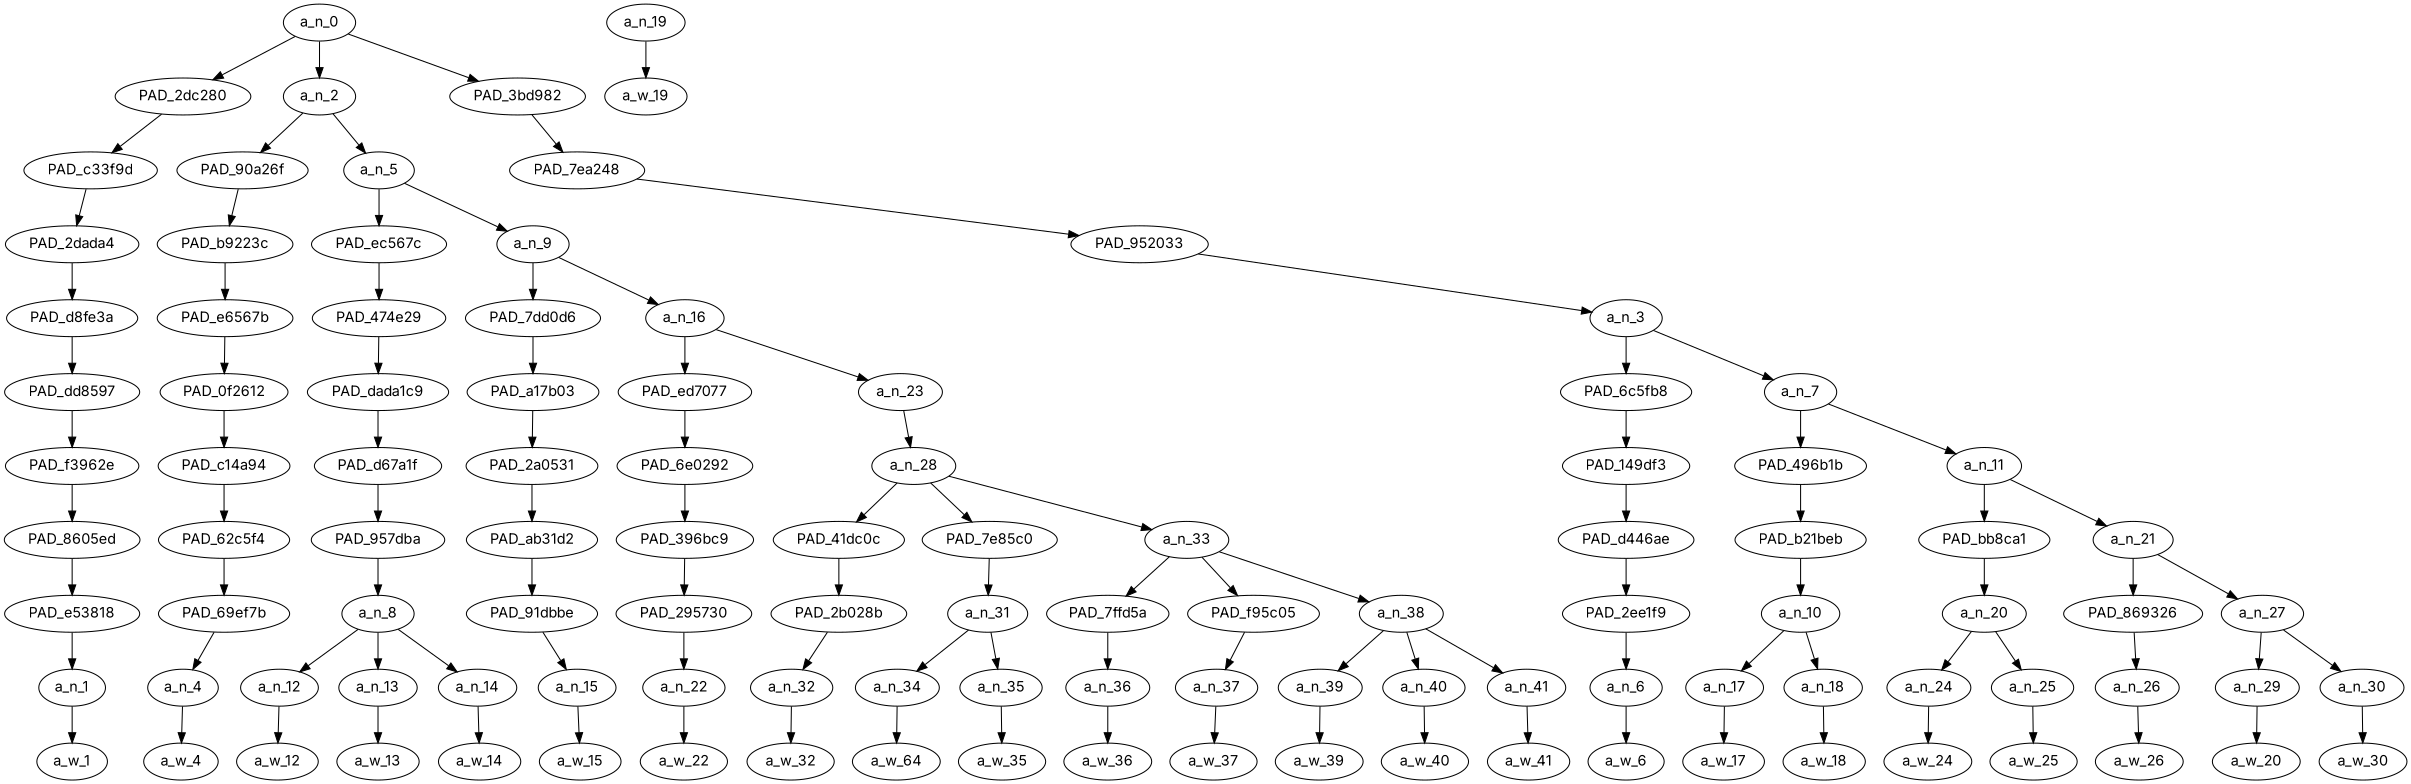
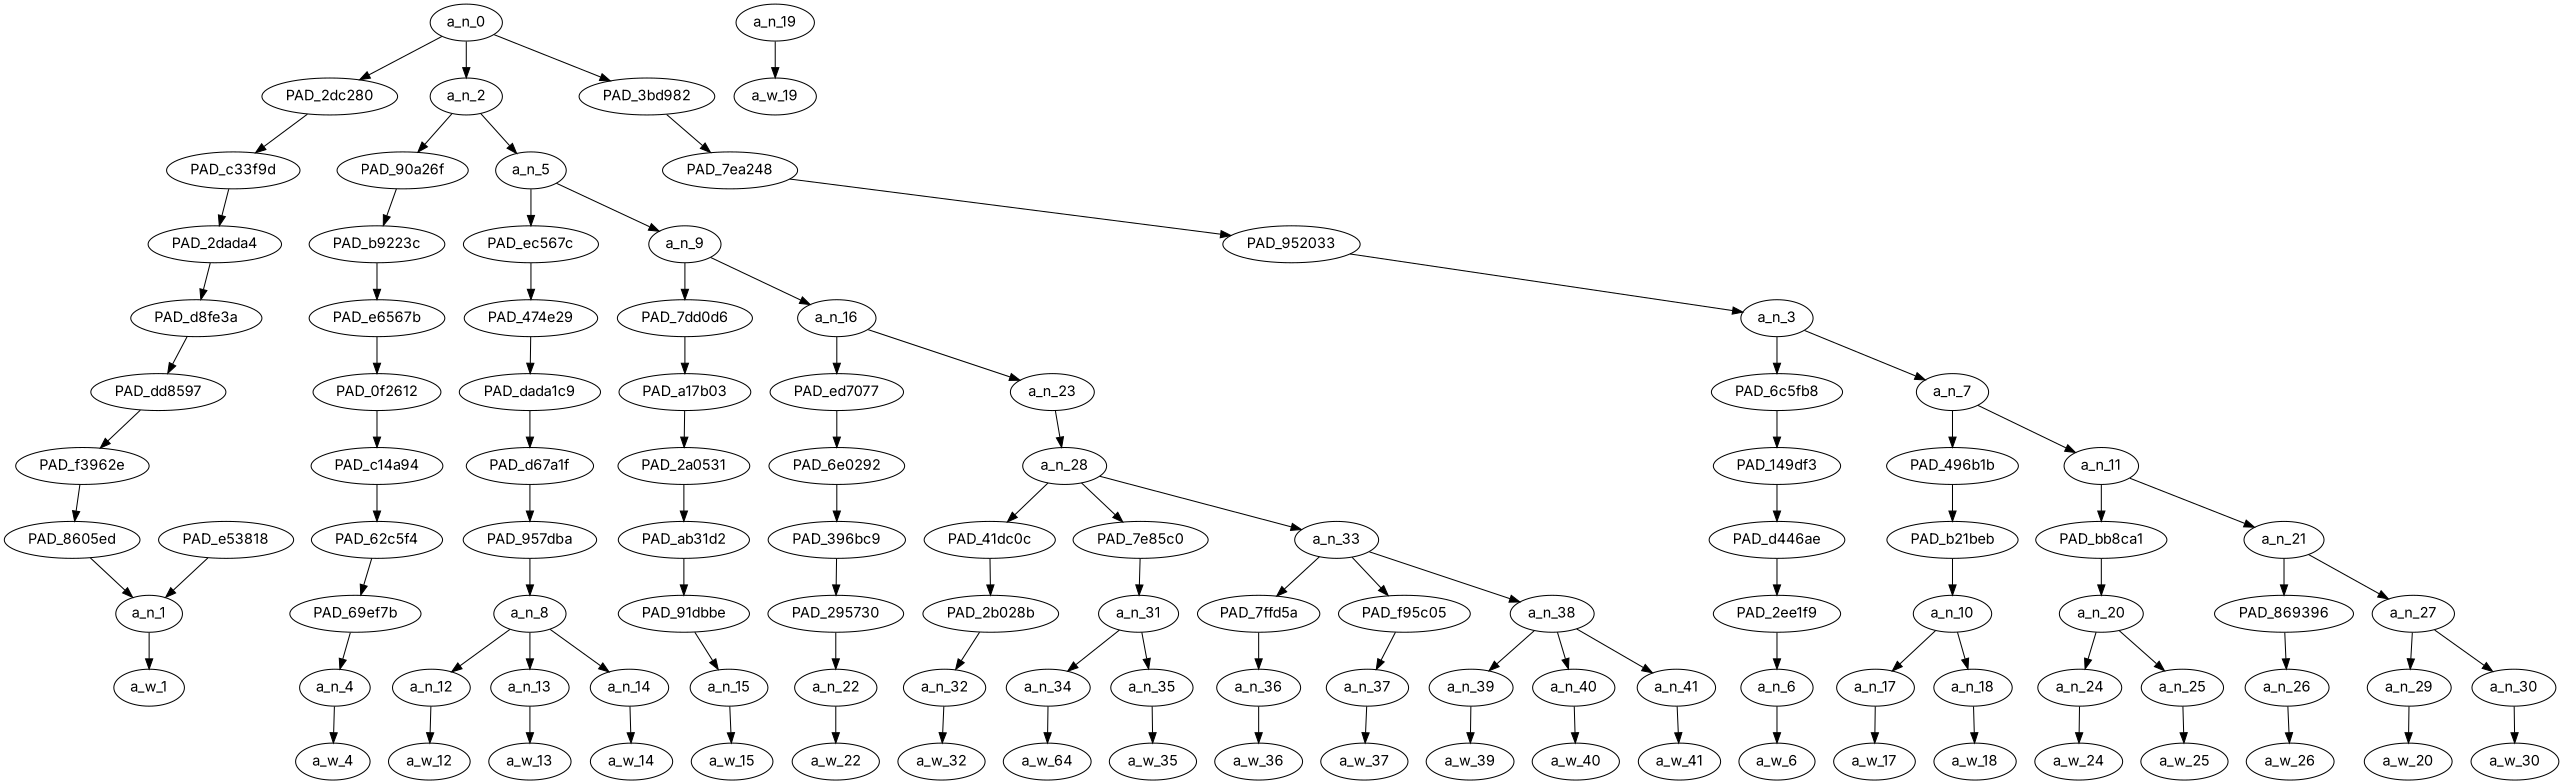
(72, 572) -> (108, 574)
(2133, 614) -> (2284, 614)
